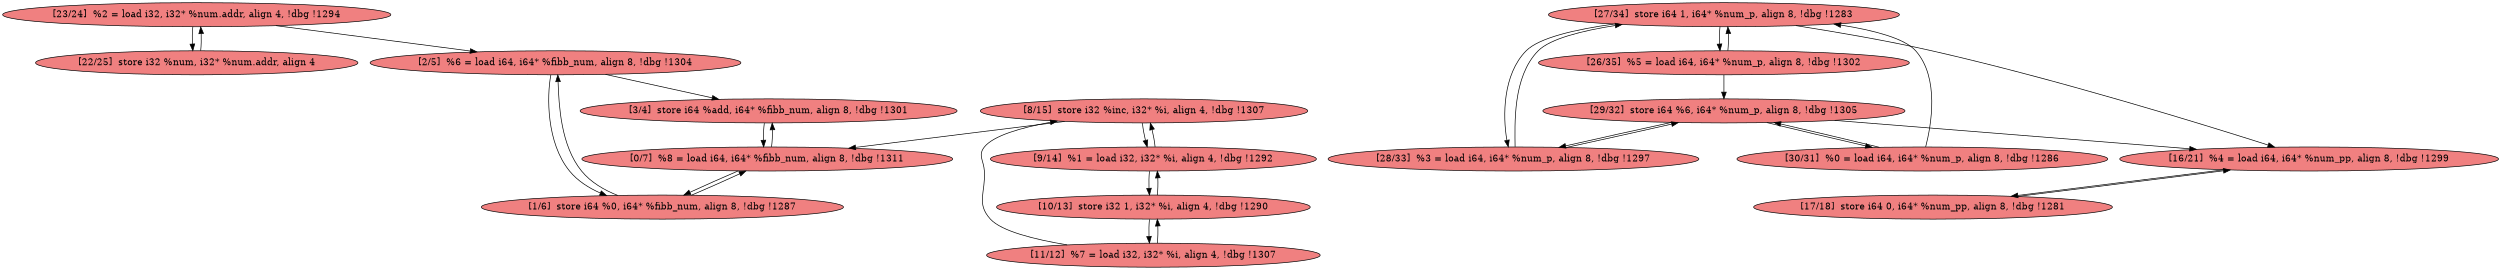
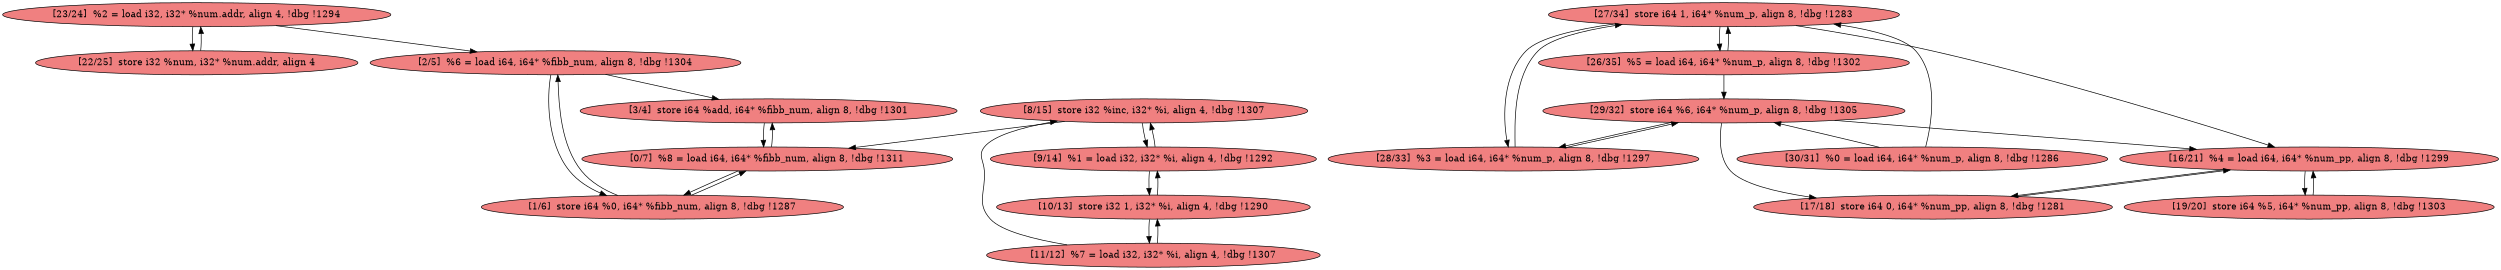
(1816, 134) -> (1744, 180)
none -> (2309, 207)
